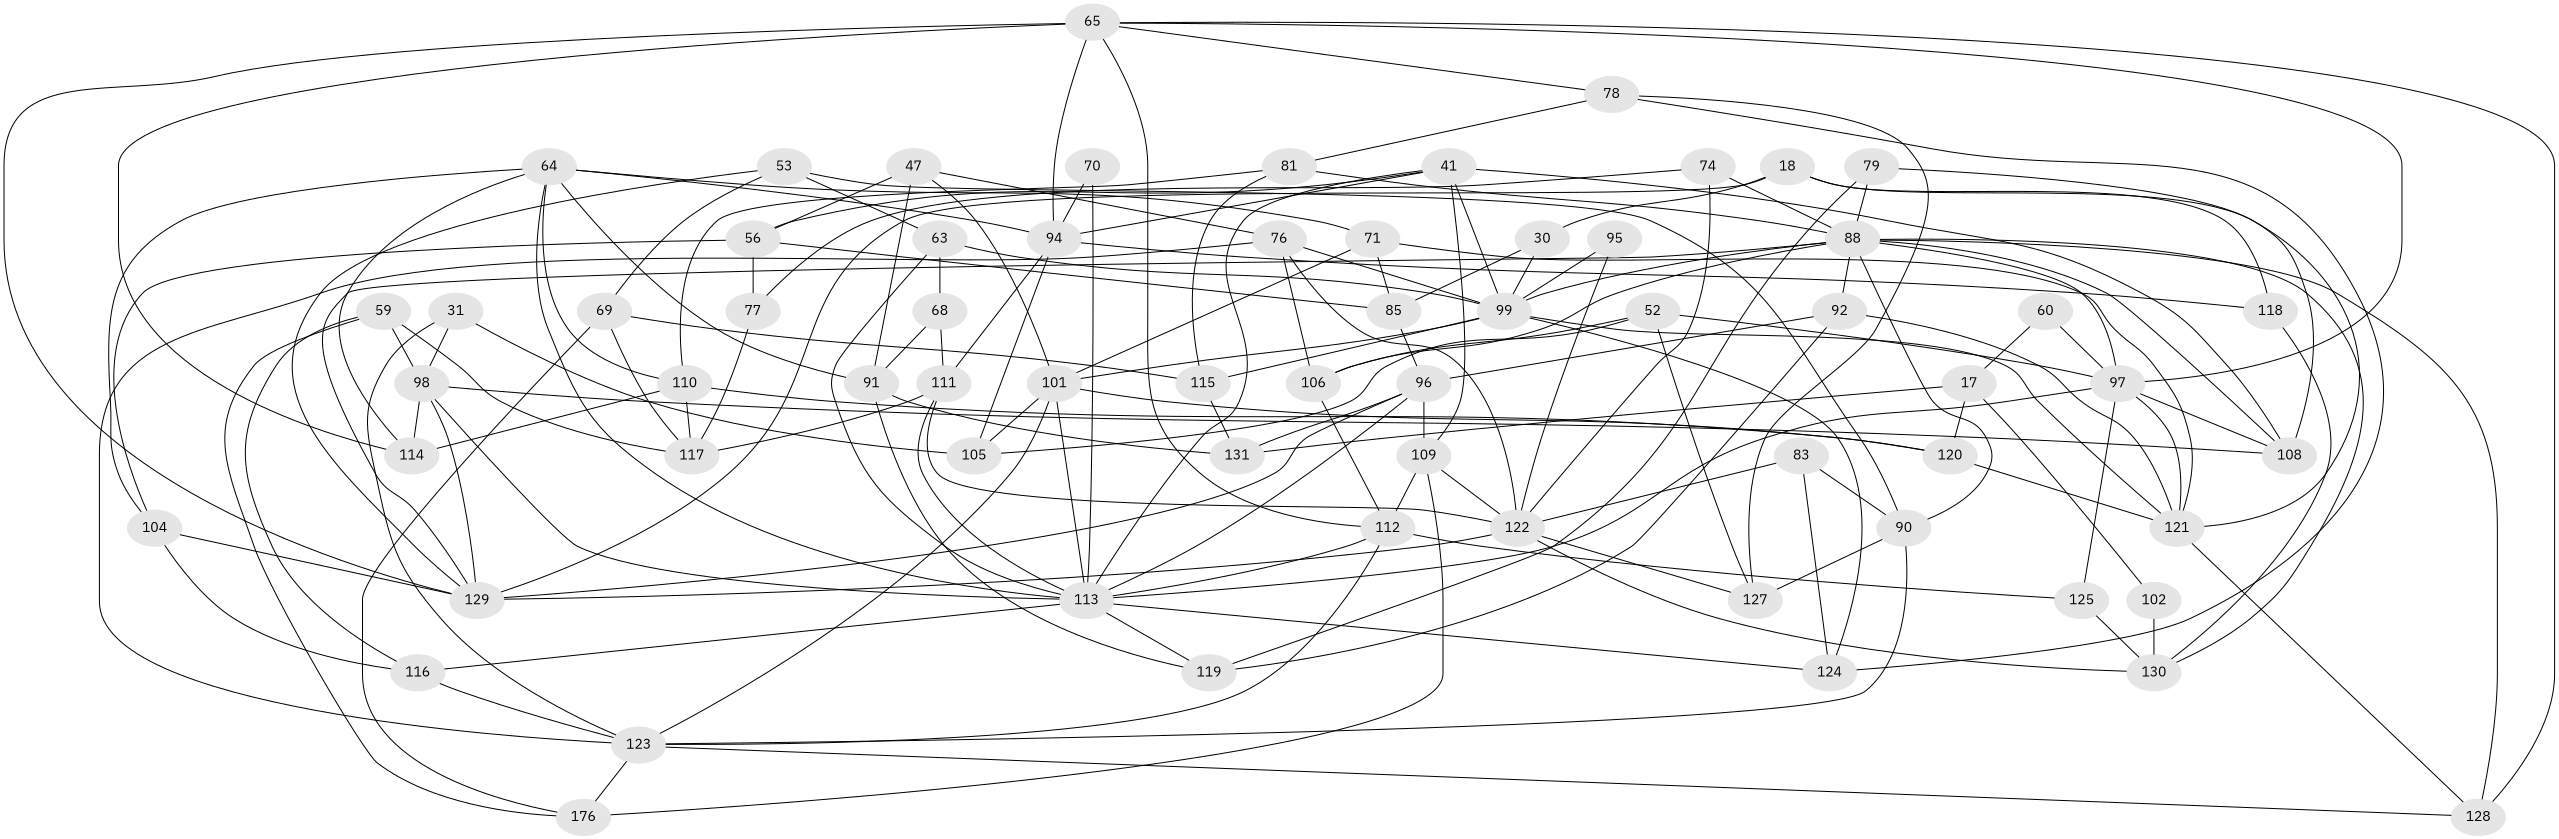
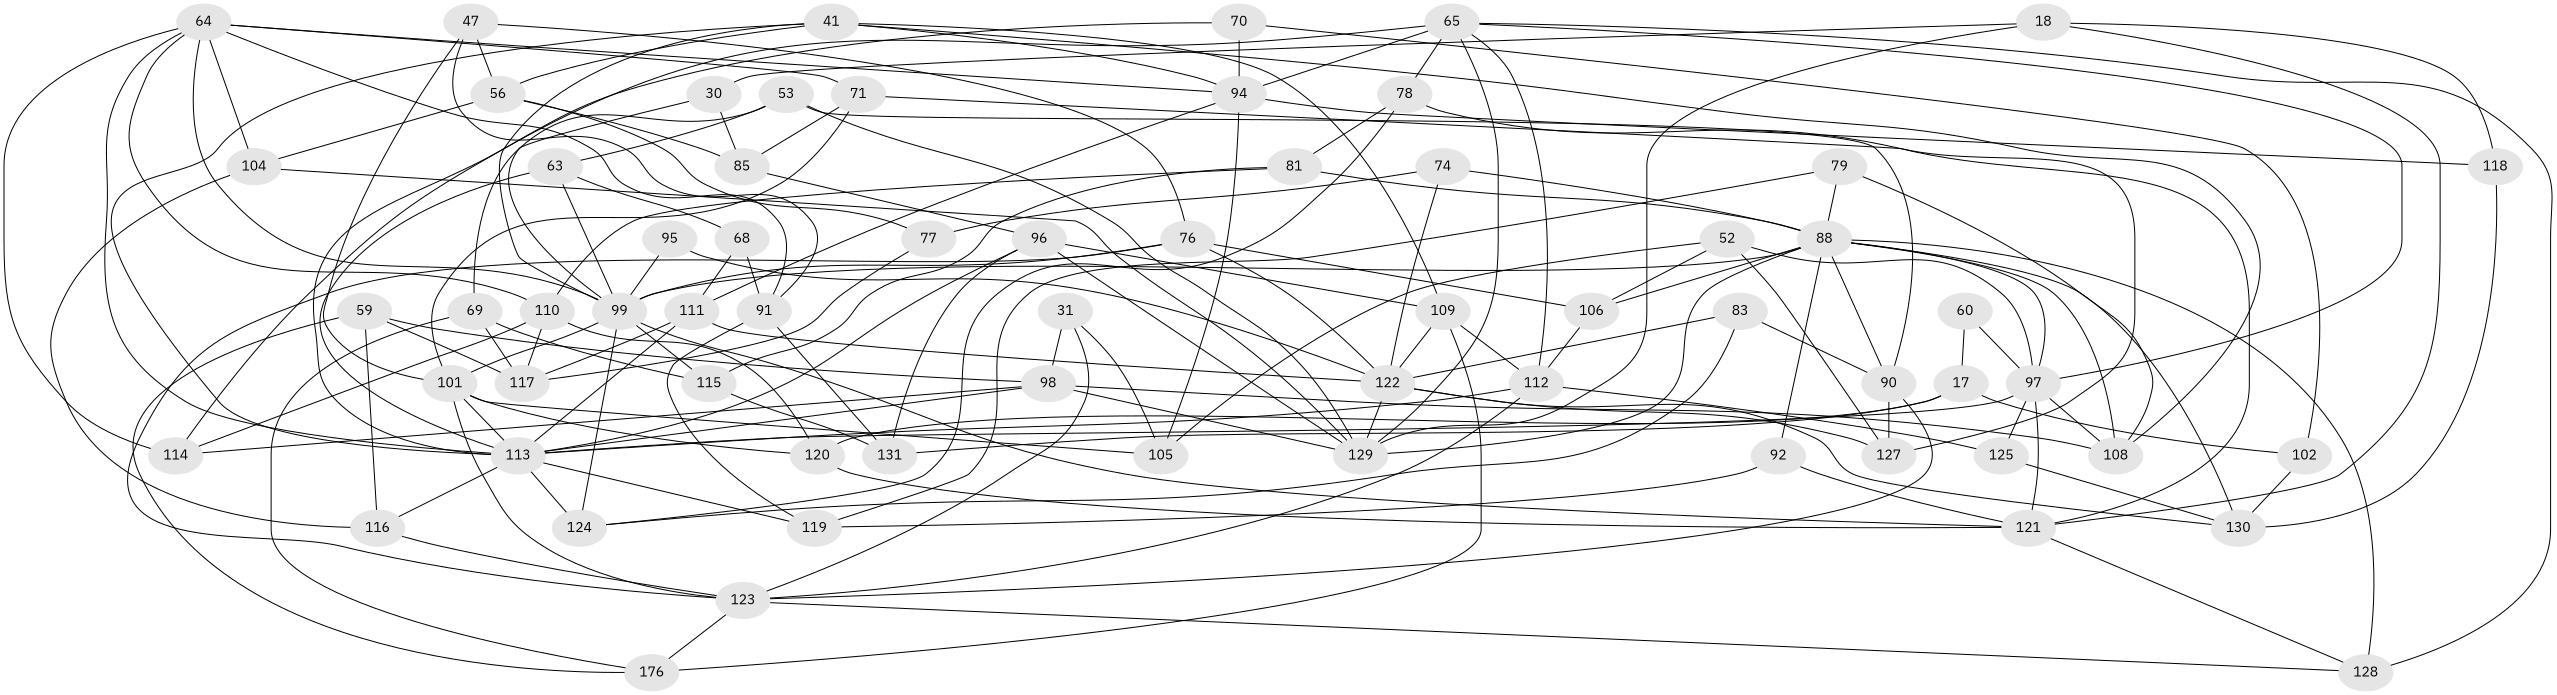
none -> (1912, 98)
none -> (310, 252)
(1623, 349) -> none
